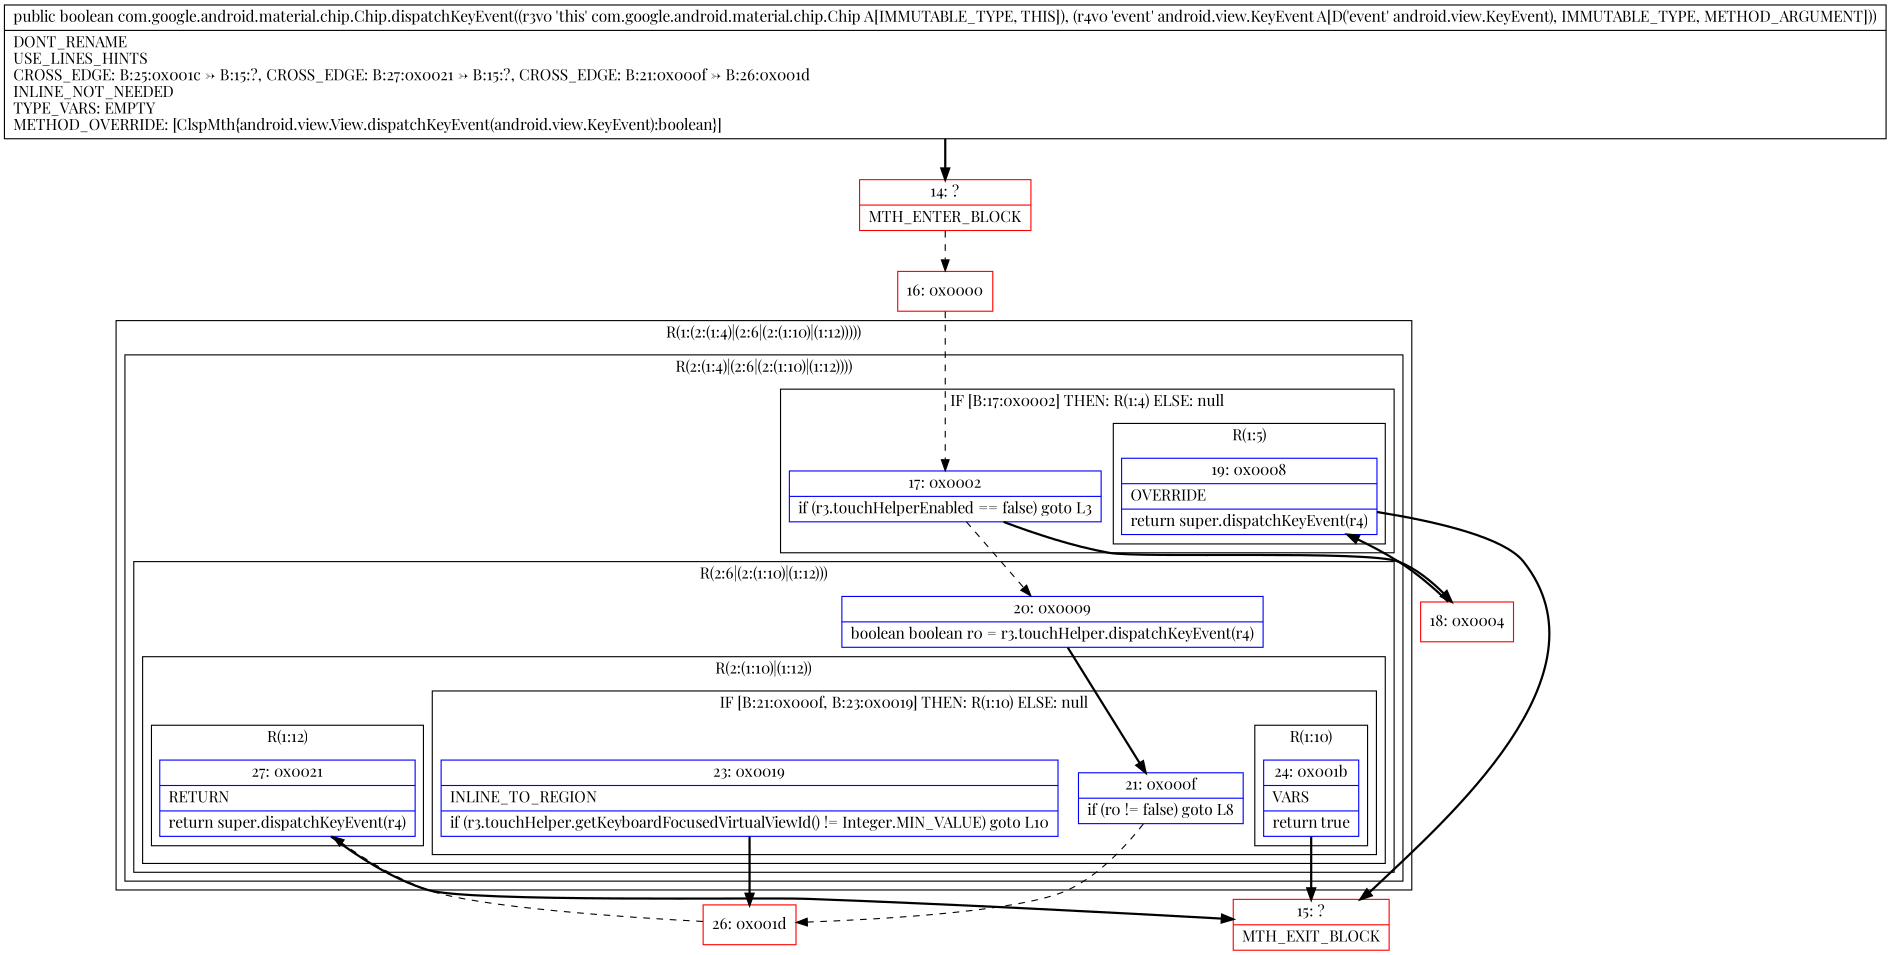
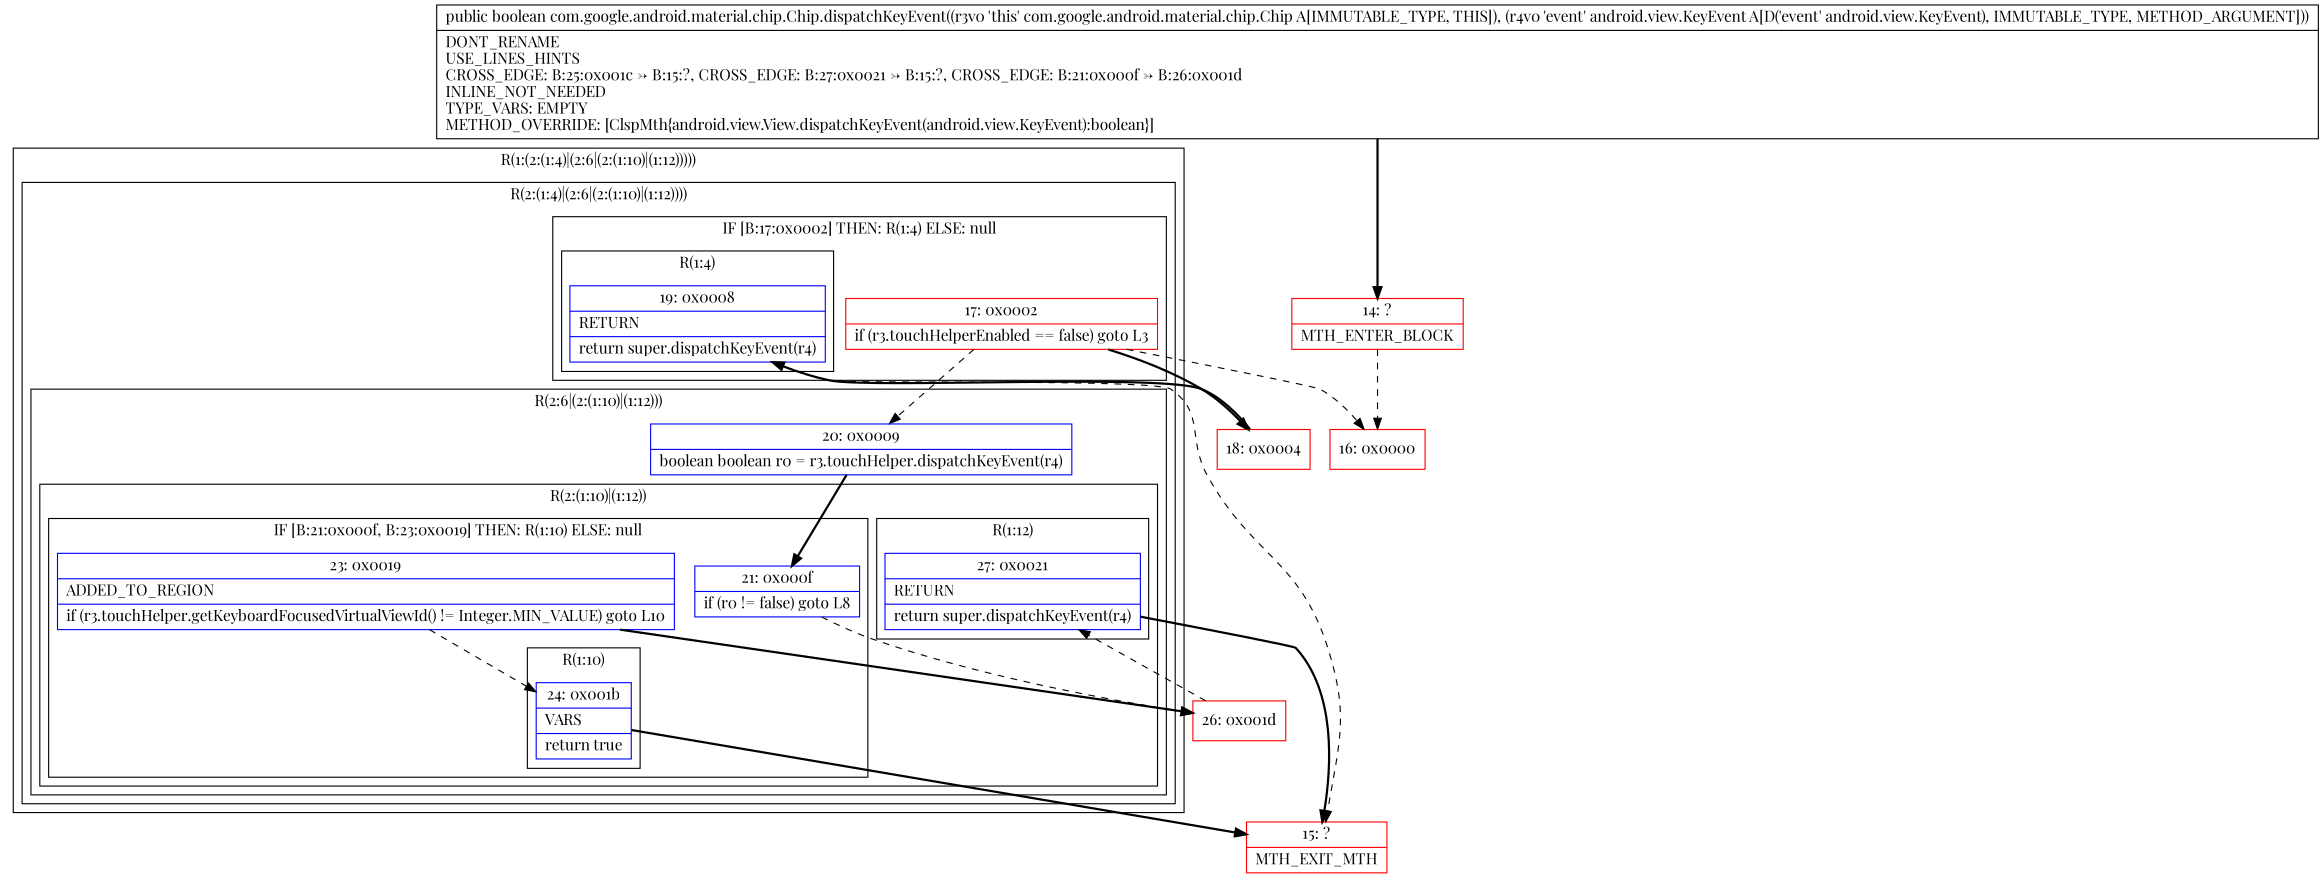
(945, 382) -> (1247, 373)
(1249, 436) -> (698, 264)
(945, 496) -> (1002, 324)
(1169, 496) -> (609, 323)
none -> (478, 658)
(1541, 677) -> (1192, 417)
(523, 798) -> (140, 591)
(1311, 937) -> (1317, 860)
